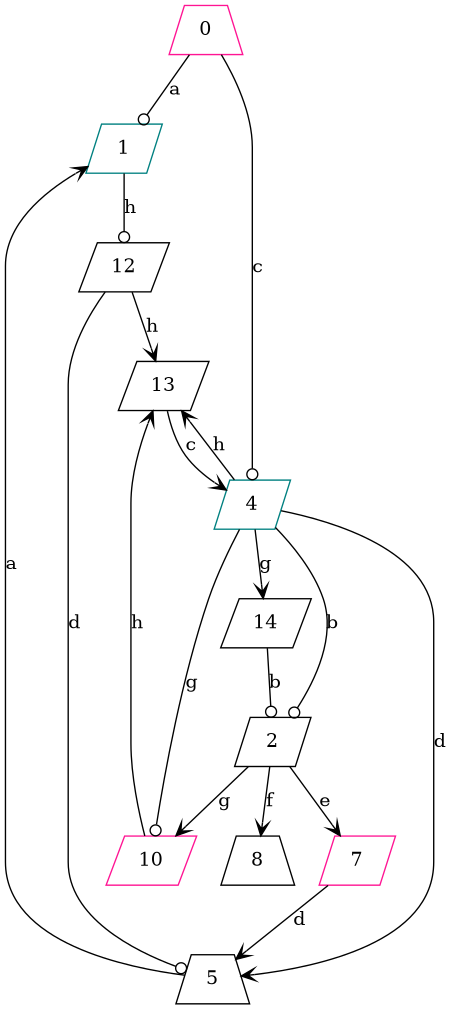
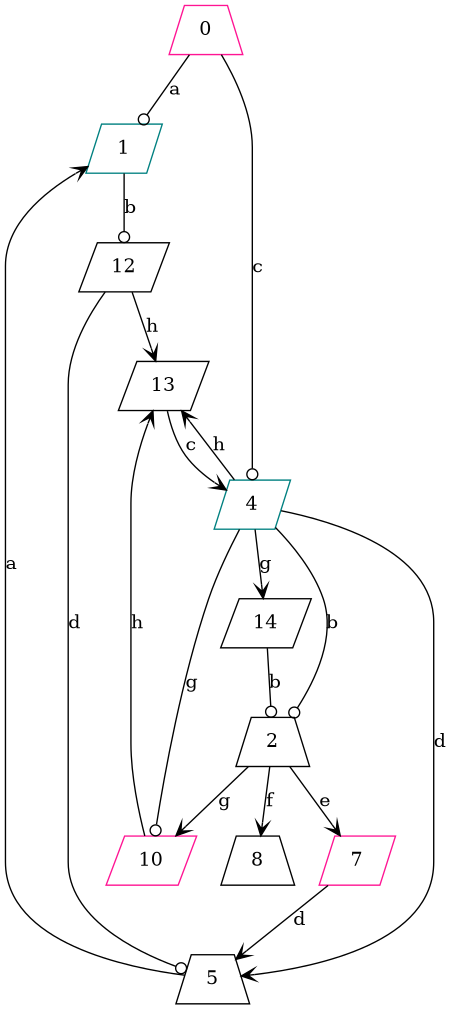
(131, 208) -> (131, 208)
(273, 742) -> (273, 742)
